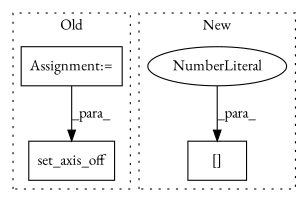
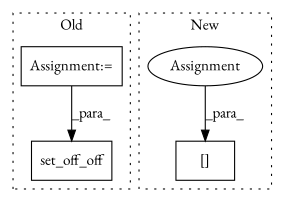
(217, 66) -> (205, 66)
(72, 161) -> (72, 161)
